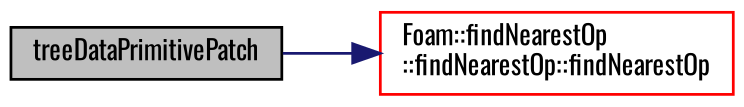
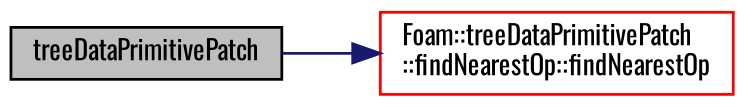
(557, 53) -> (557, 53)
